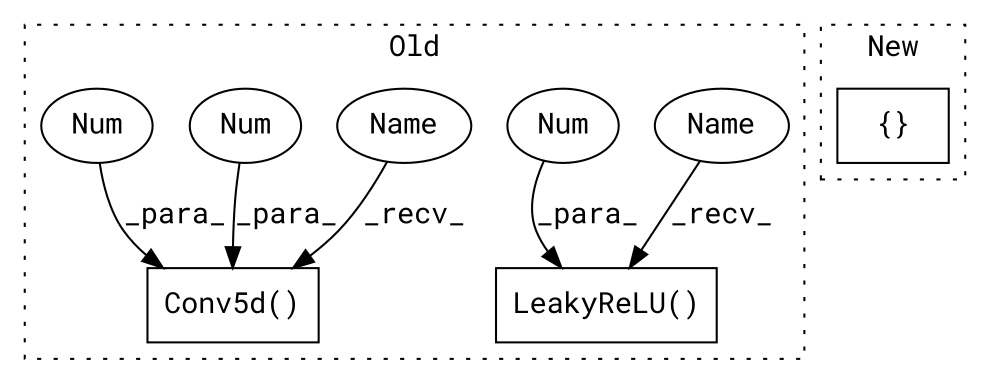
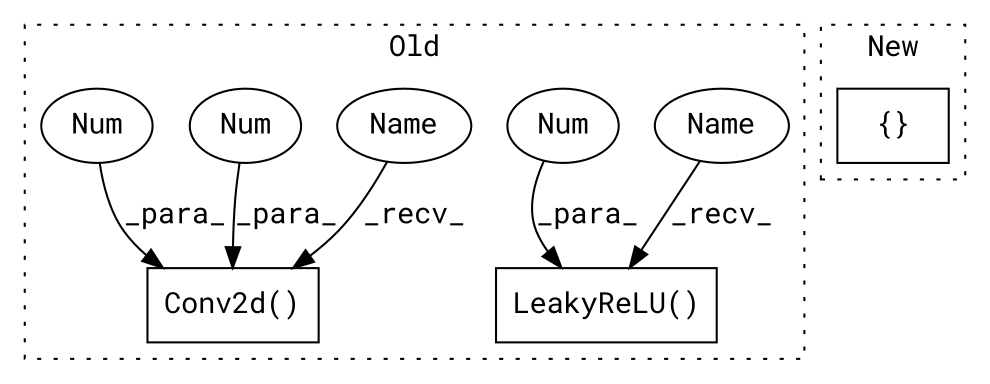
(233, 305) -> (233, 305)
